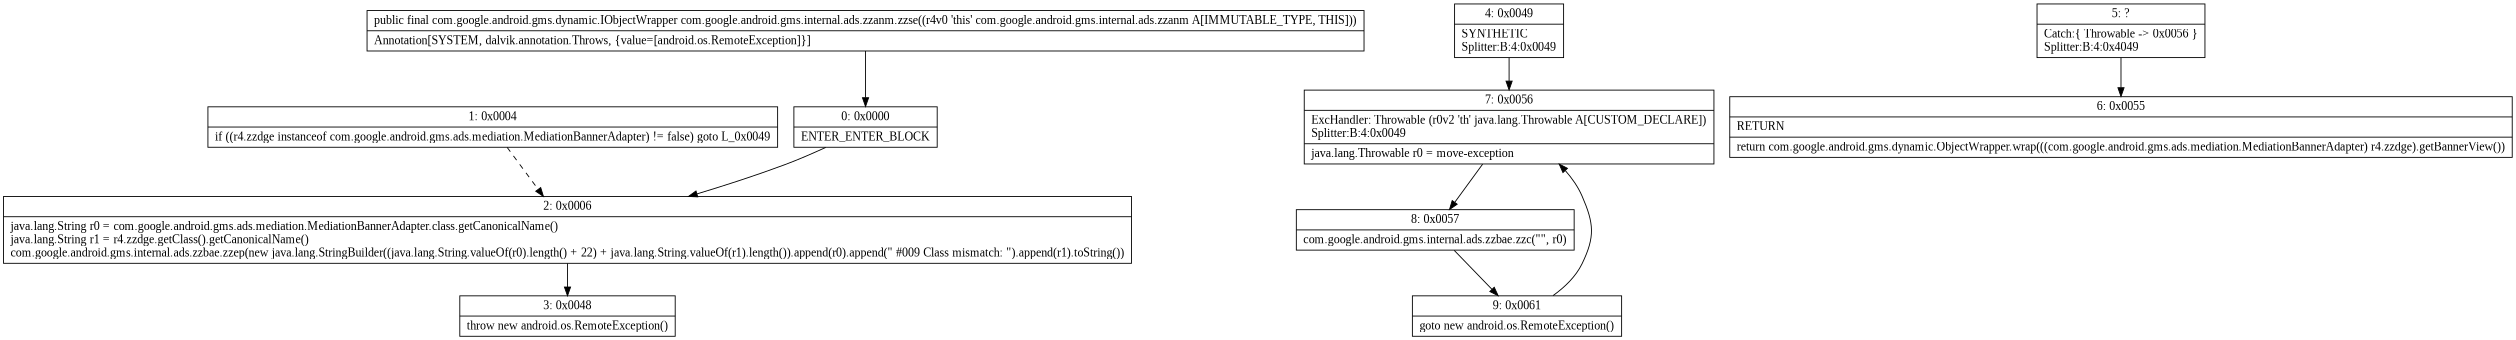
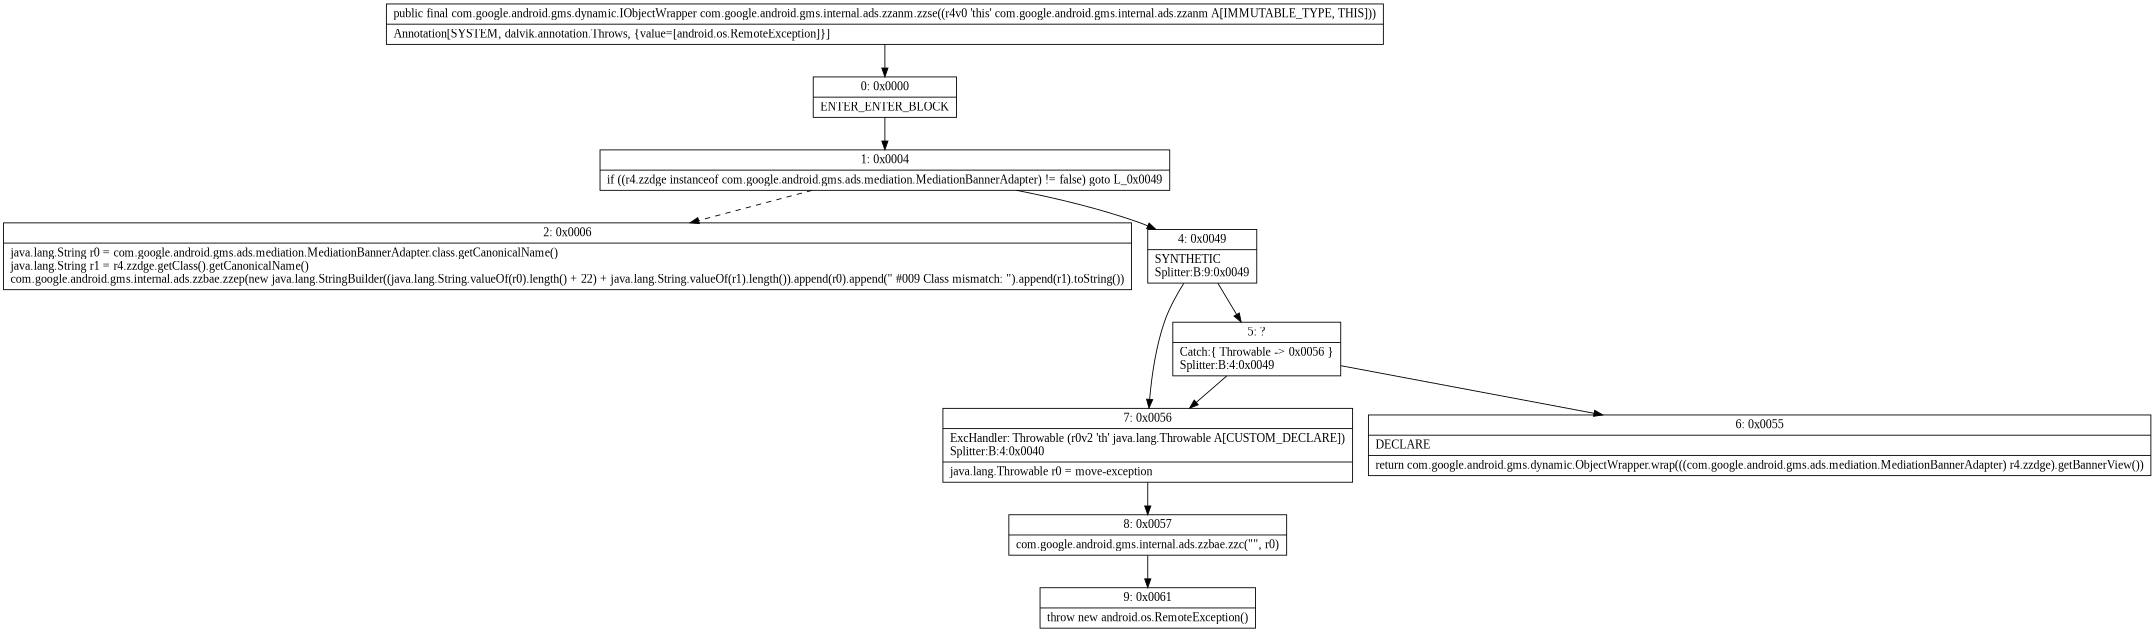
(1509, 47) -> (1202, 273)
(2092, 47) -> (1227, 365)
(1761, 127) -> (1403, 445)
(1359, 133) -> (997, 451)
(762, 173) -> (885, 129)
none -> (1083, 205)
(1591, 236) -> (1211, 389)
none -> (1227, 299)
(568, 316) -> none
(1517, 326) -> (1148, 618)
